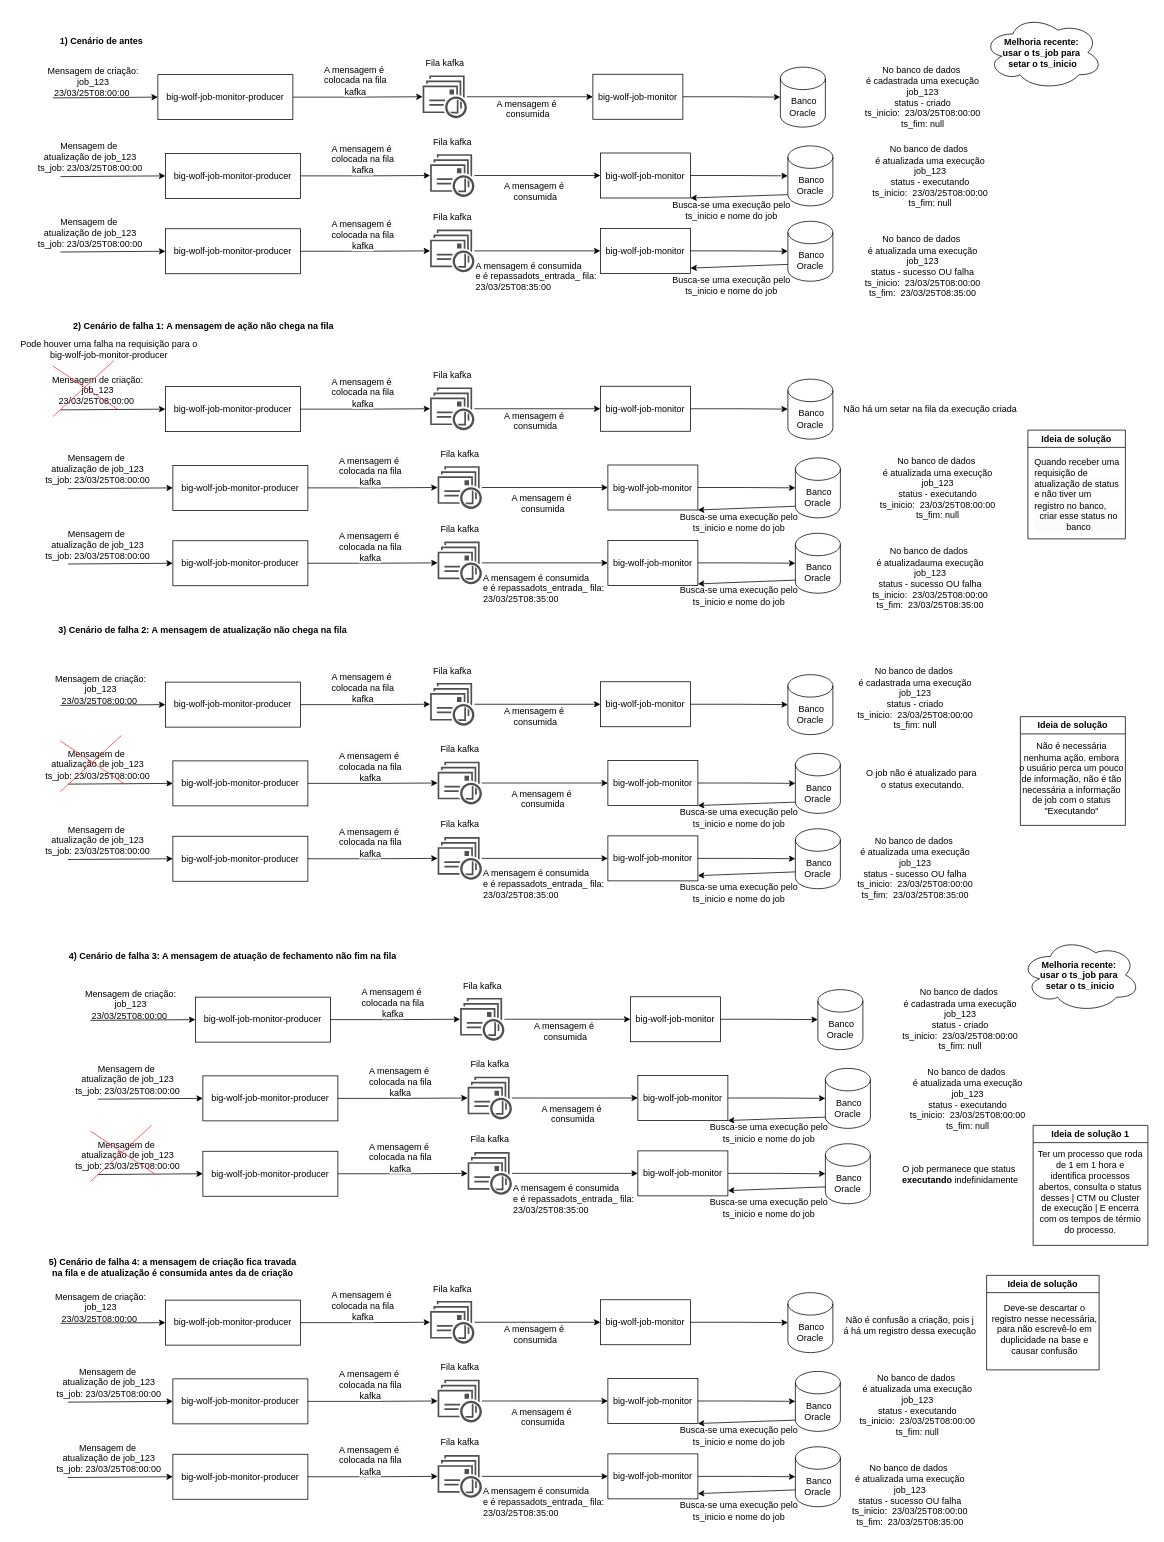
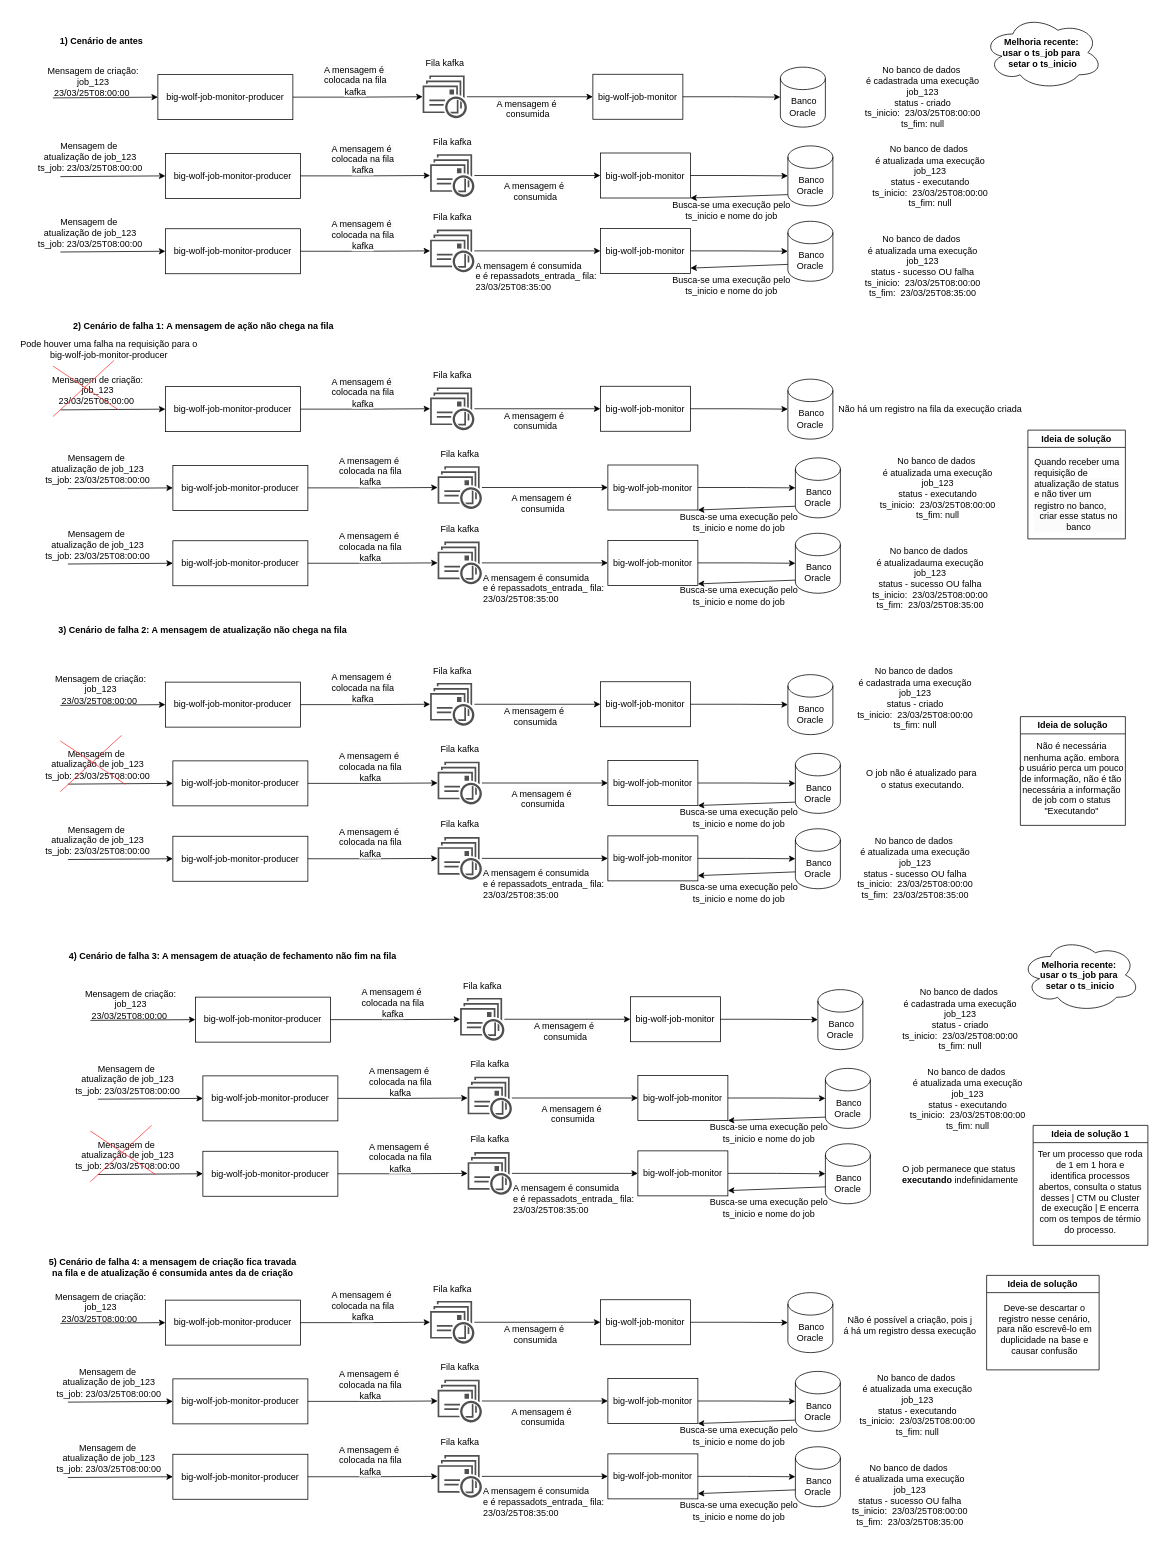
(930, 409) -> (930, 409)
(910, 1326) -> (910, 1326)
(1045, 1329) -> (1045, 1329)
